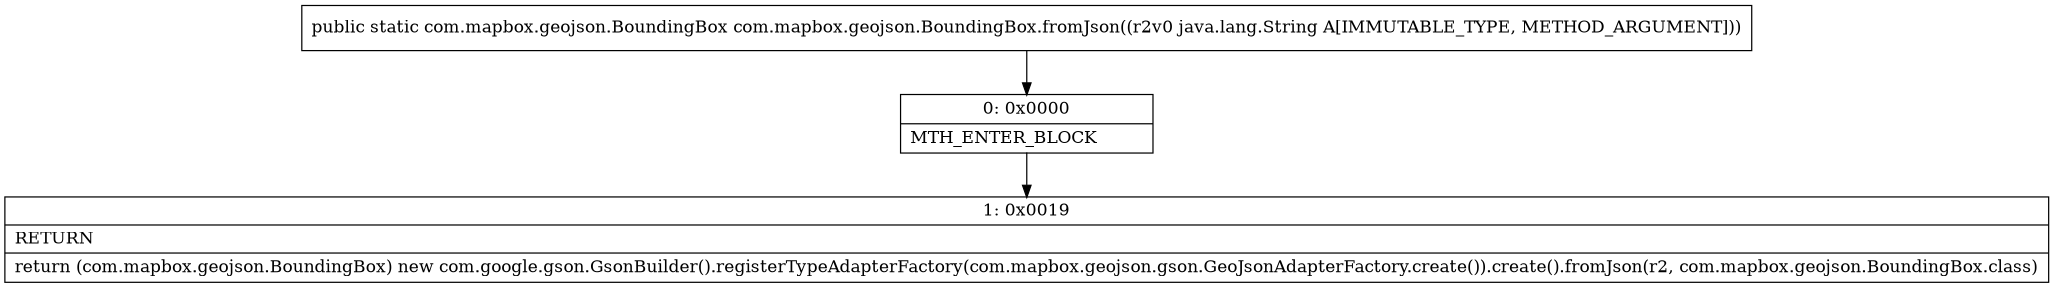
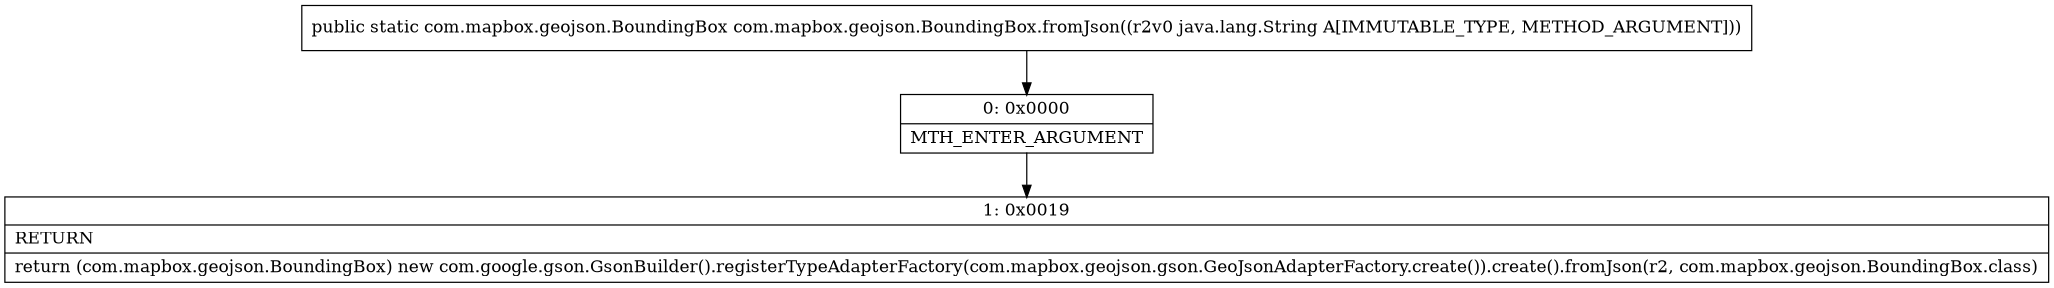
(1004, 138) -> (1027, 138)
